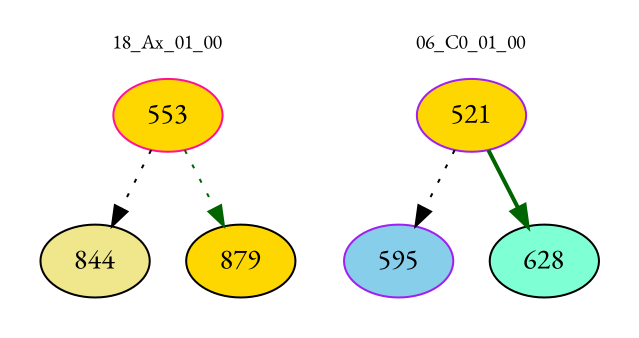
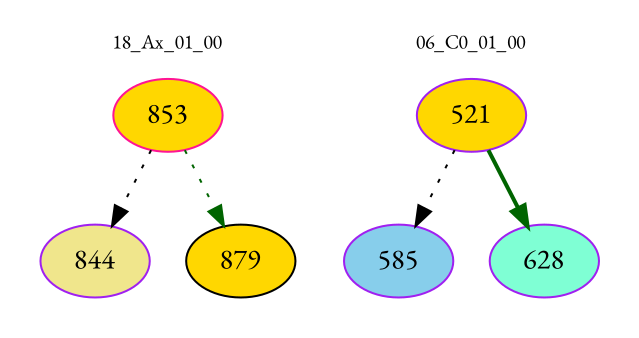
(168, 115) -> (168, 115)
(95, 261) -> (95, 261)
(399, 261) -> (399, 261)
(544, 261) -> (544, 261)
